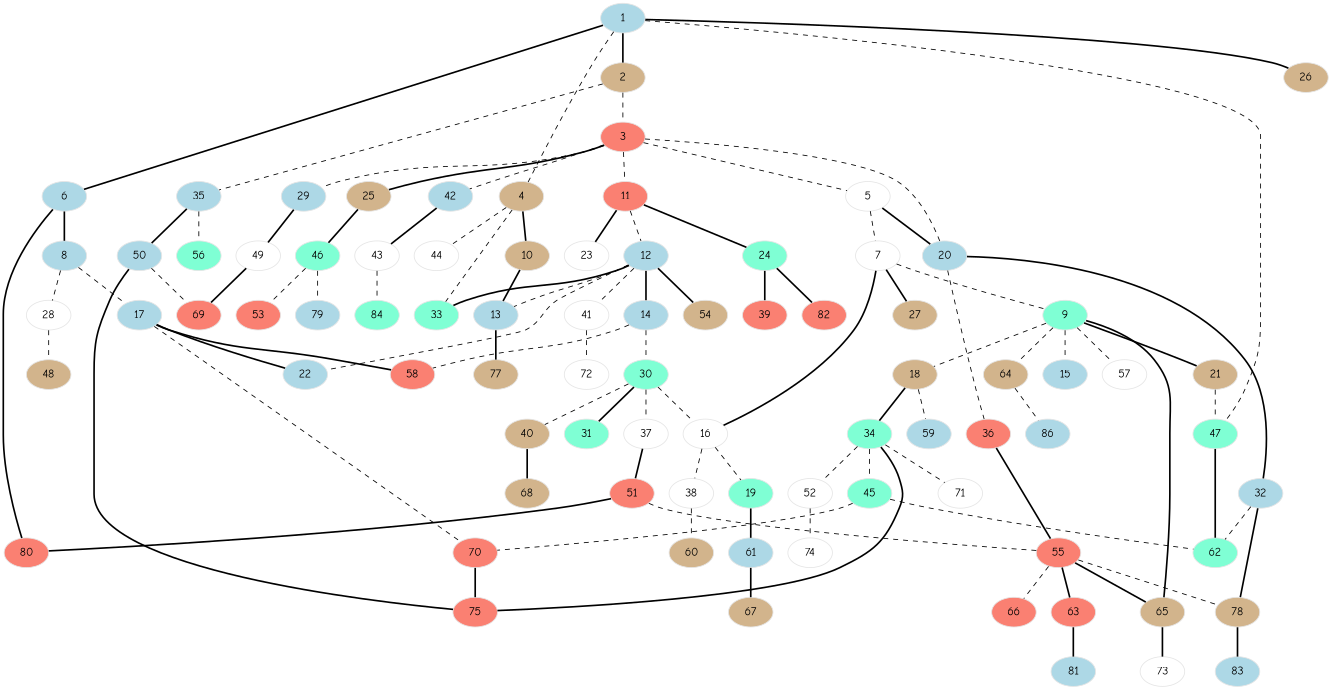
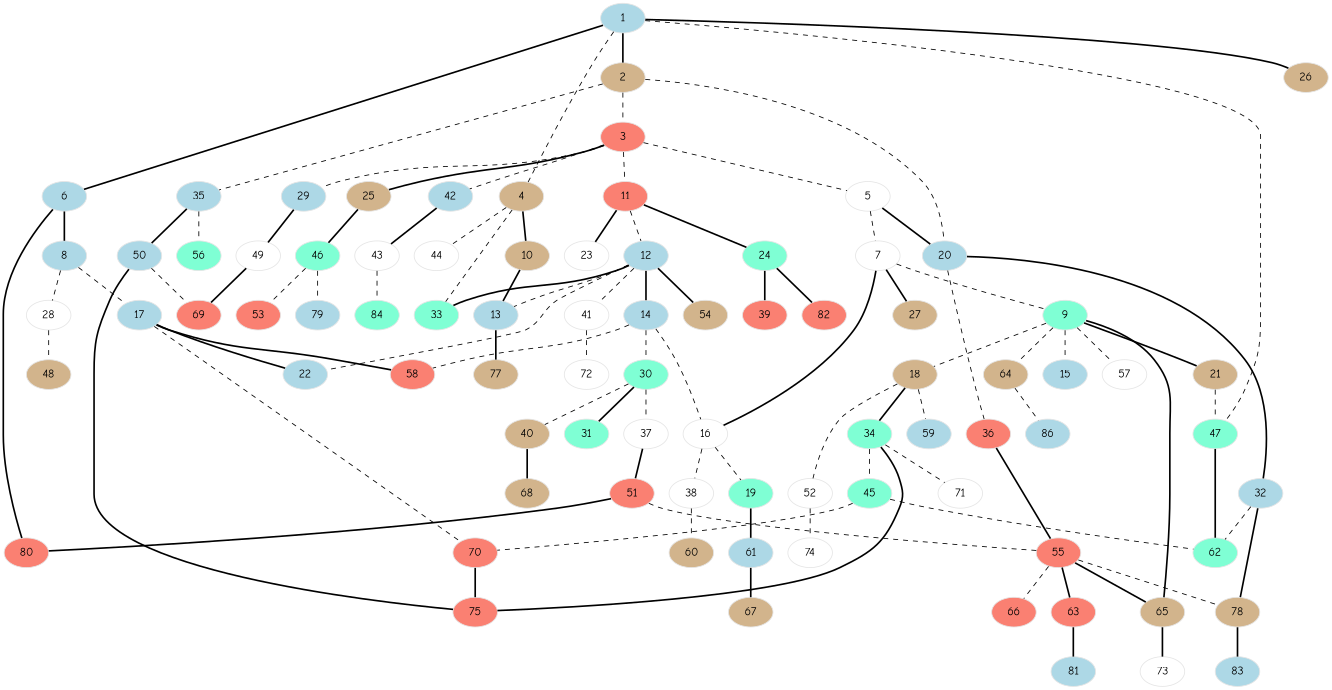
(810, 156) -> (823, 118)
(676, 404) -> (682, 372)
(840, 464) -> (841, 418)
